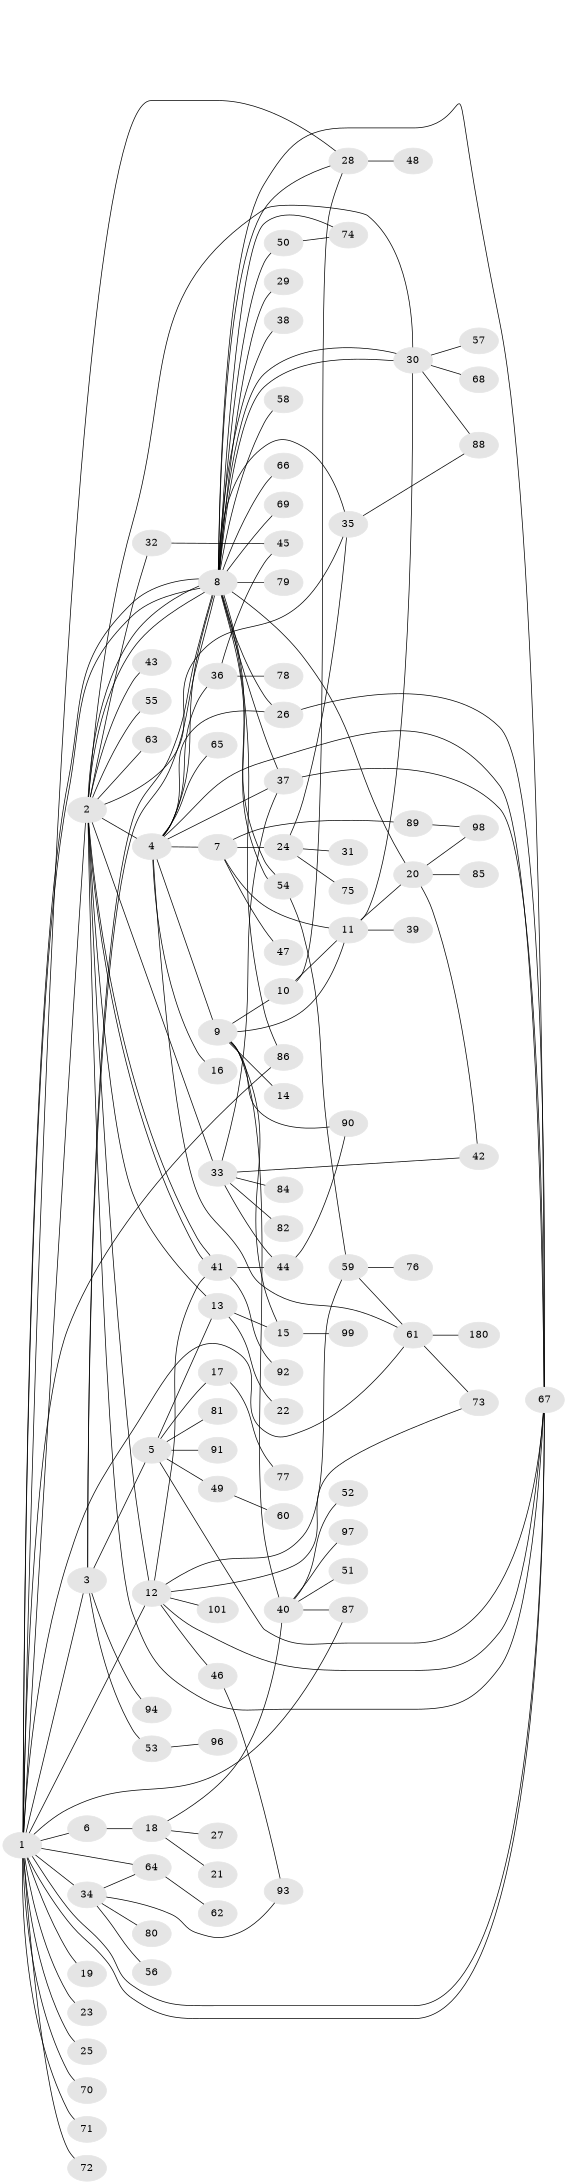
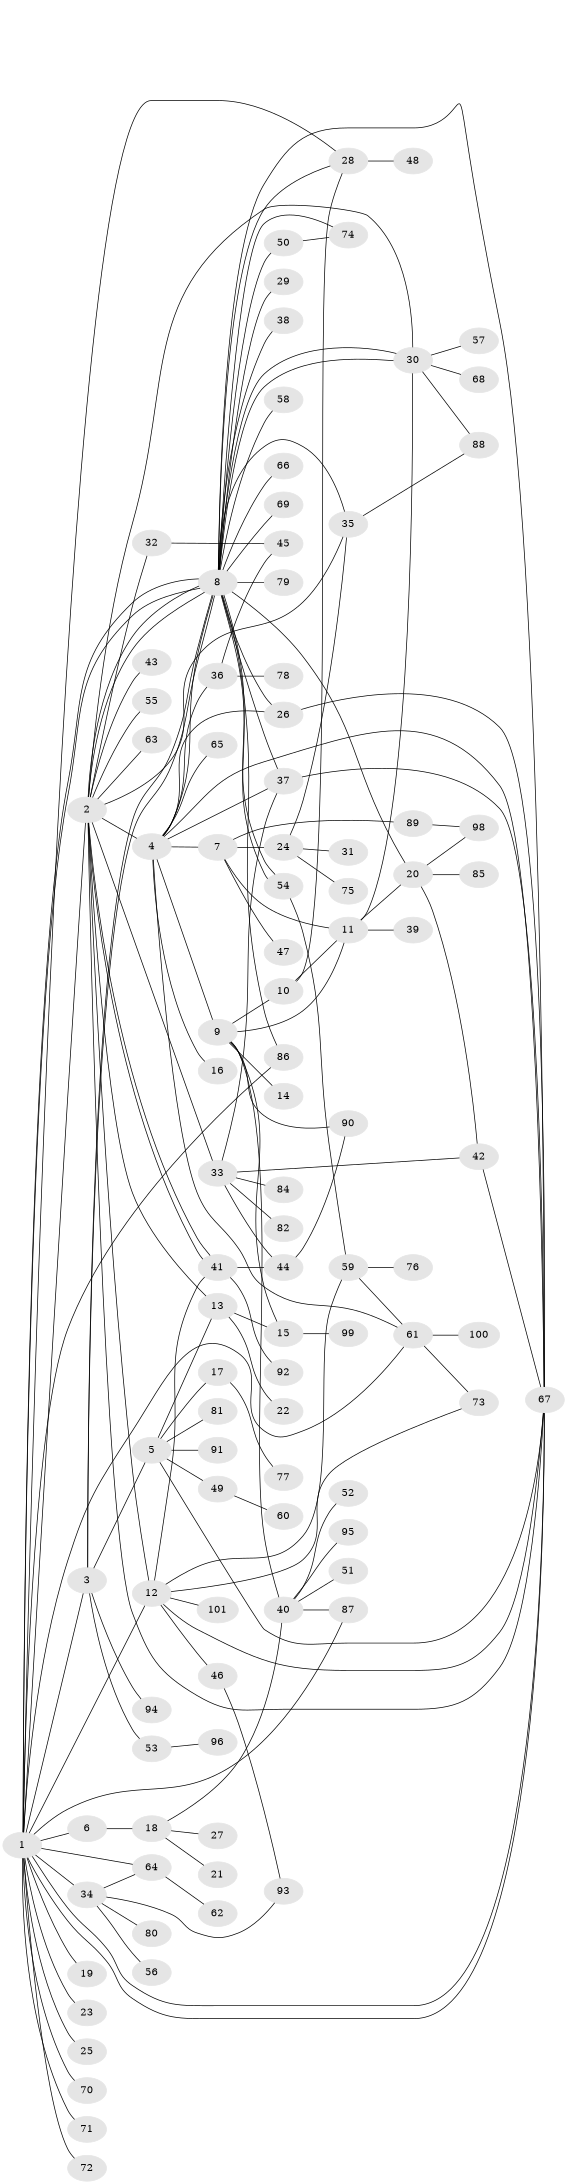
none -> (512, 1278)
(479, 1335) -> (479, 1335)
(348, 1532) -> (348, 1532)
